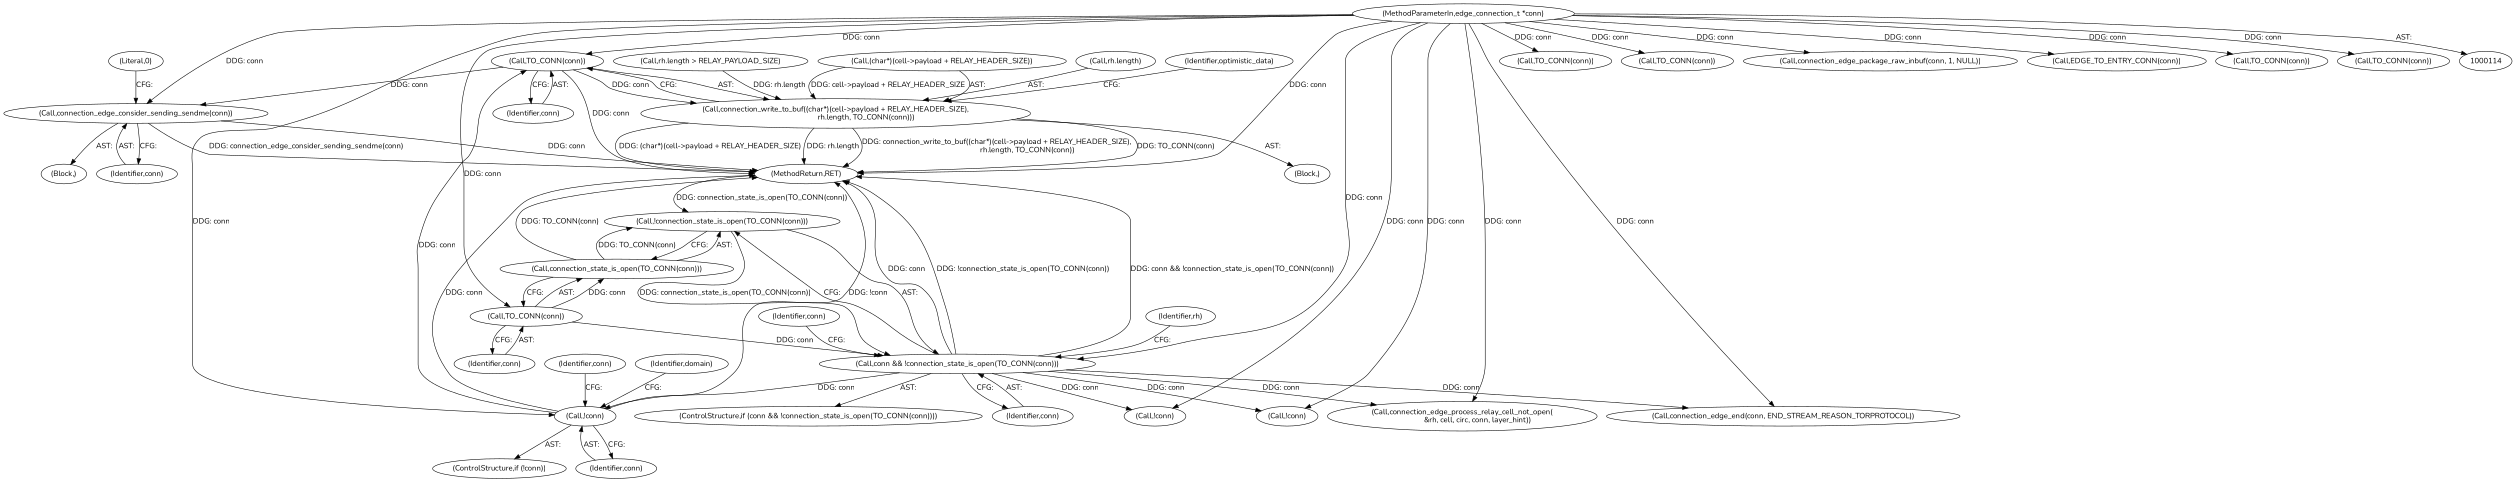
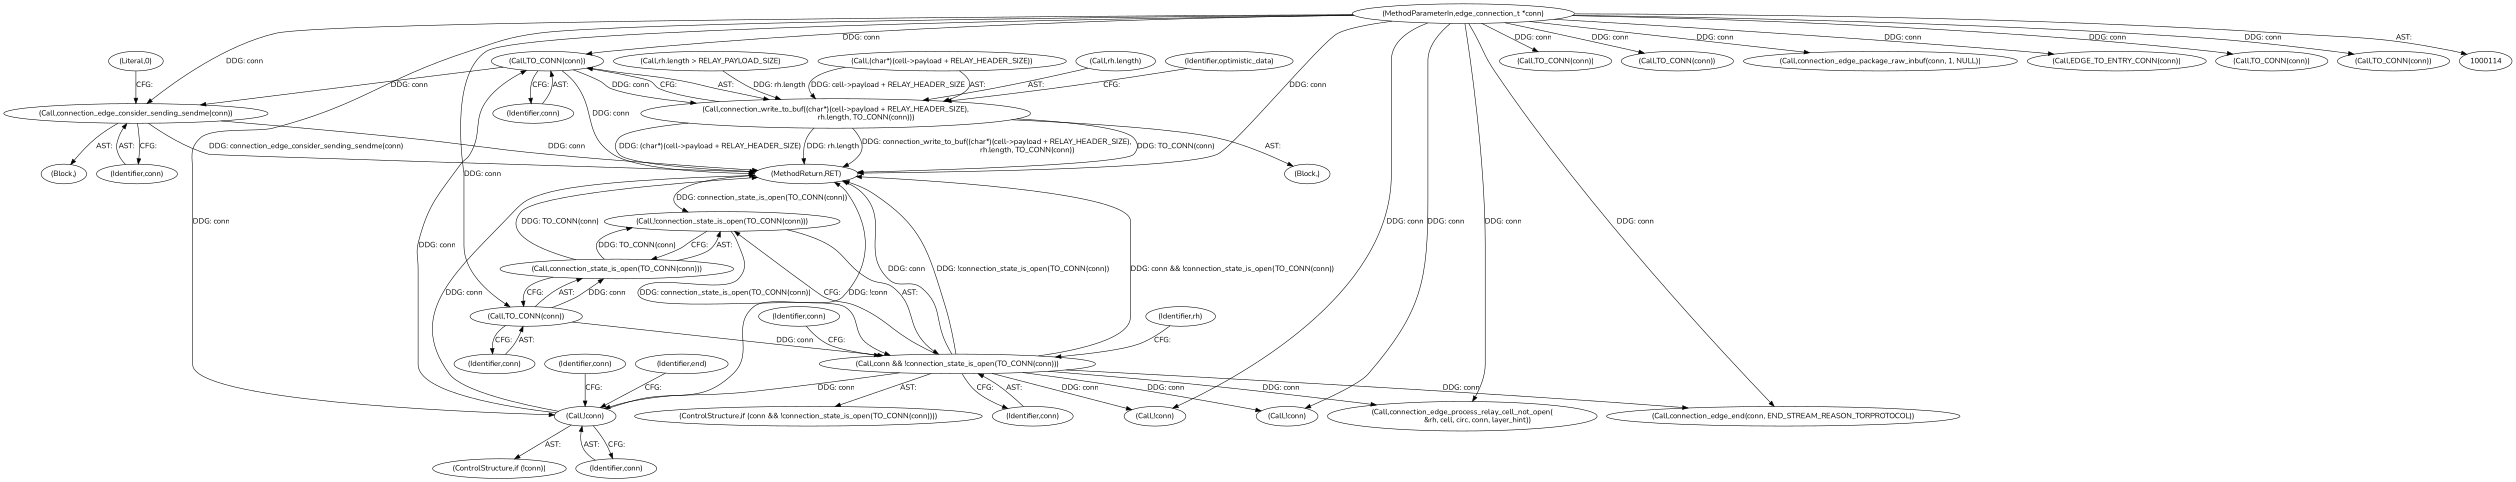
(1345, 264) -> none
(682, 364) -> (682, 364)
